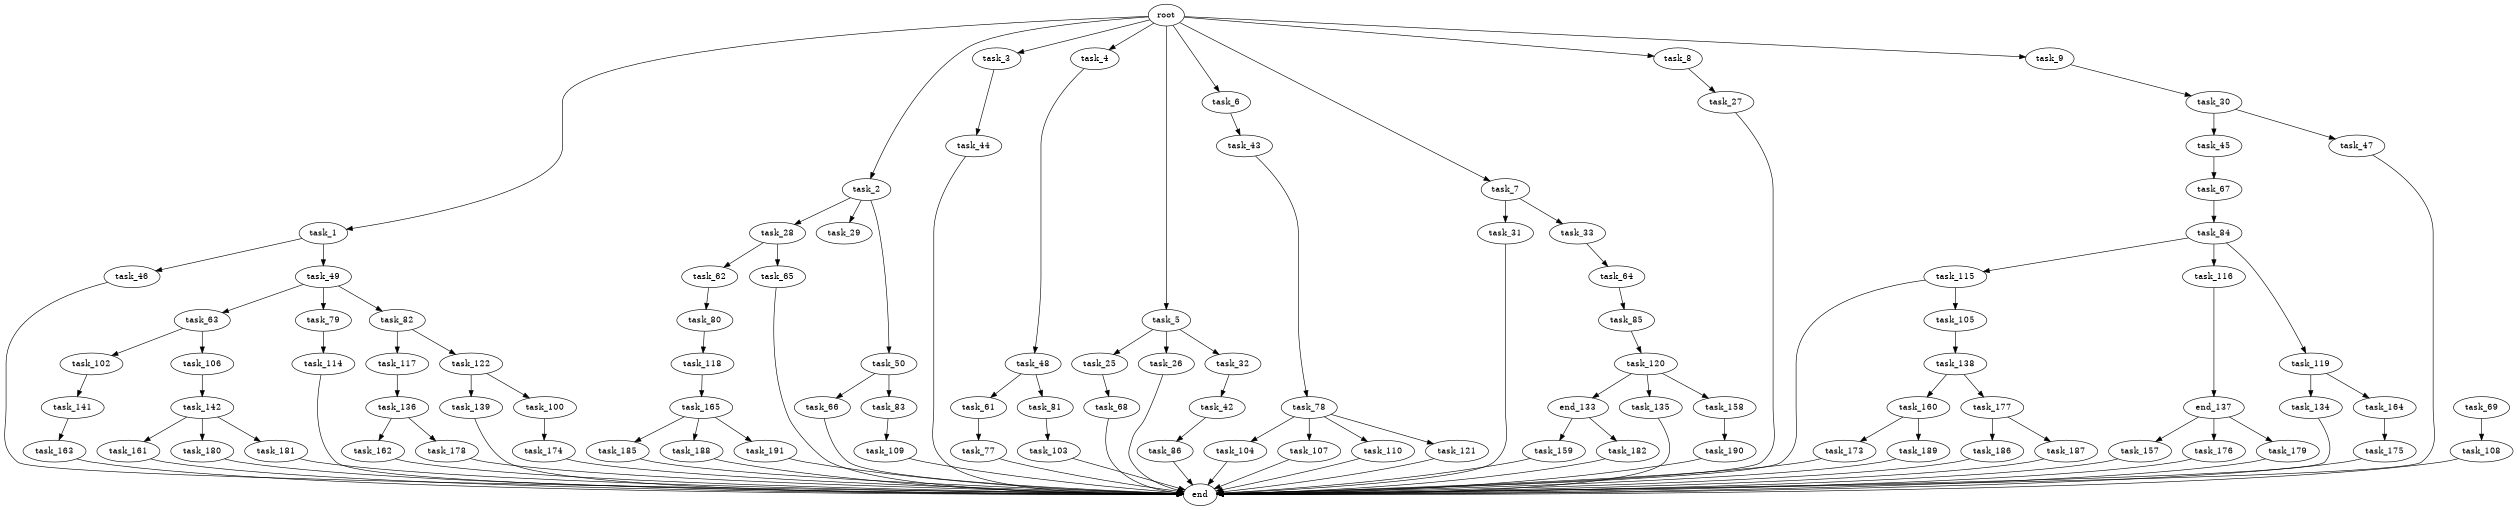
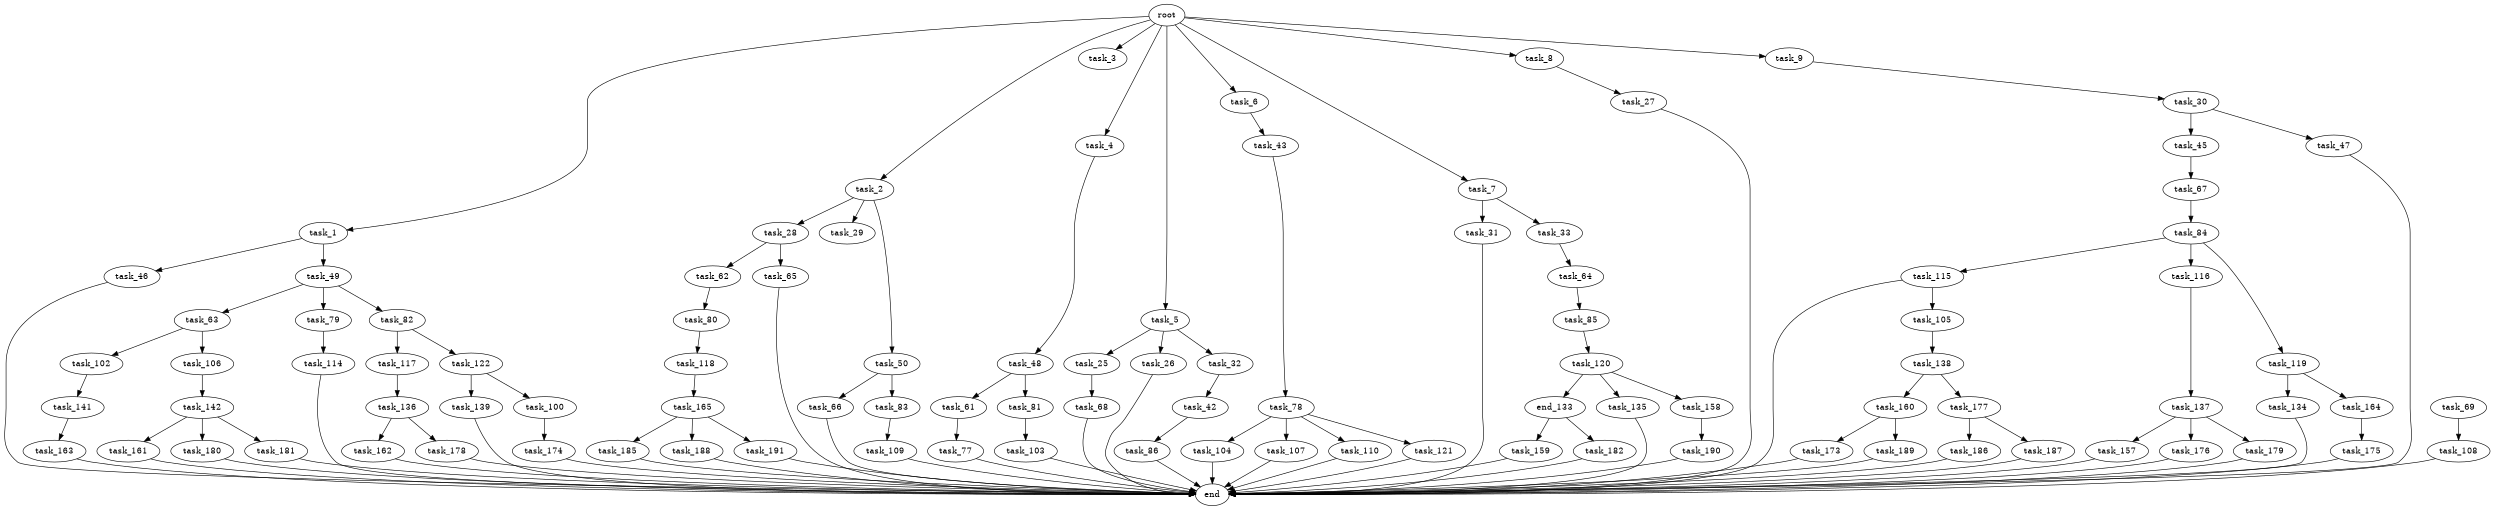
(974, 146) -> none
(2214, 408) -> (2191, 408)
